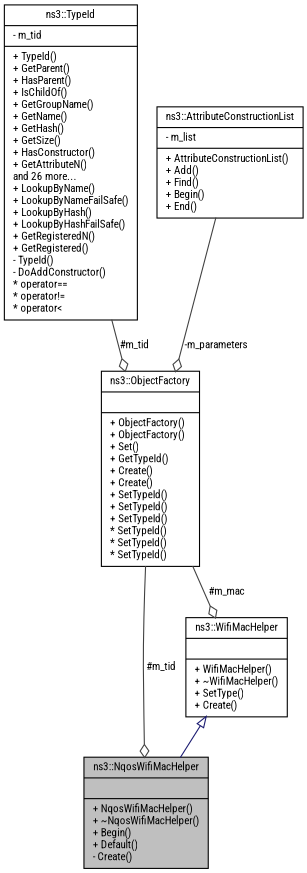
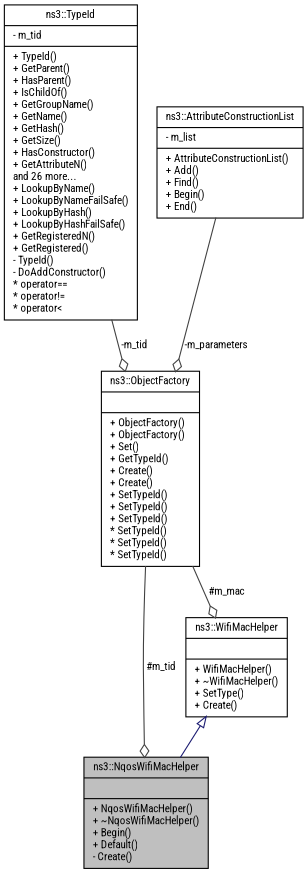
(134, 346) -> (134, 346)
